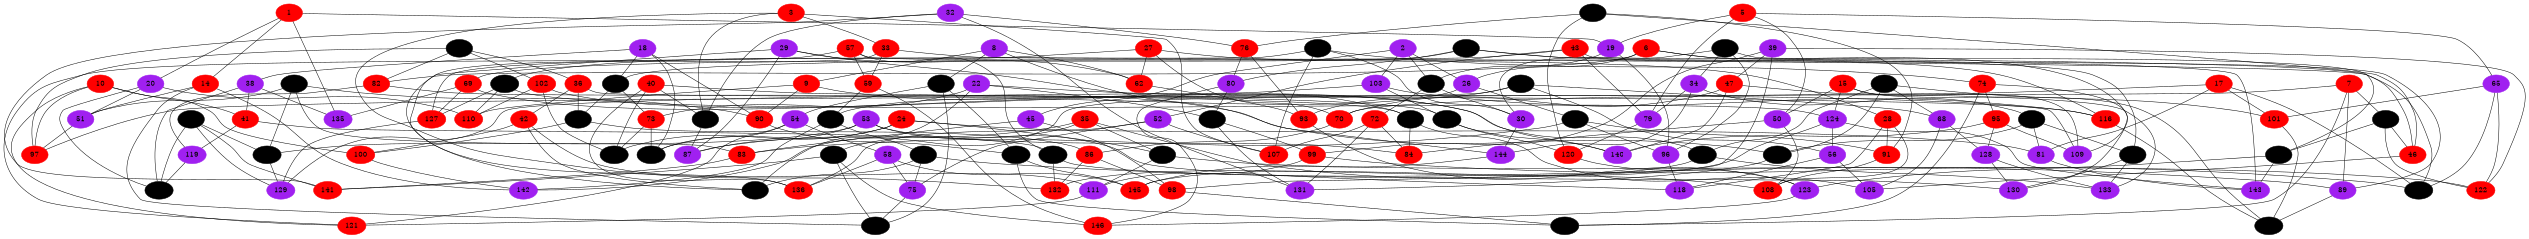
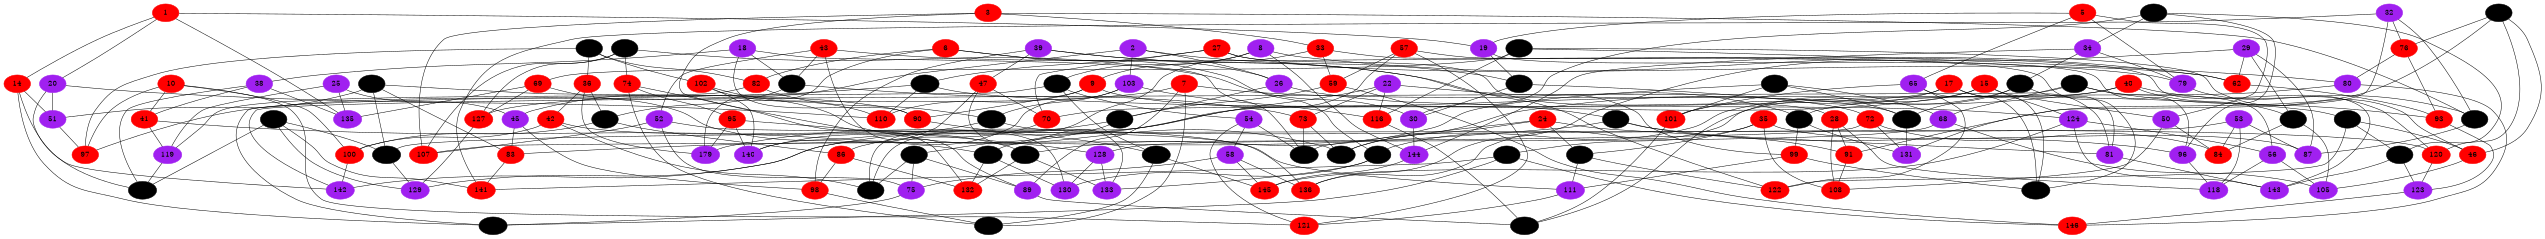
none -> (336, 84)
(2078, 155) -> (706, 155)
